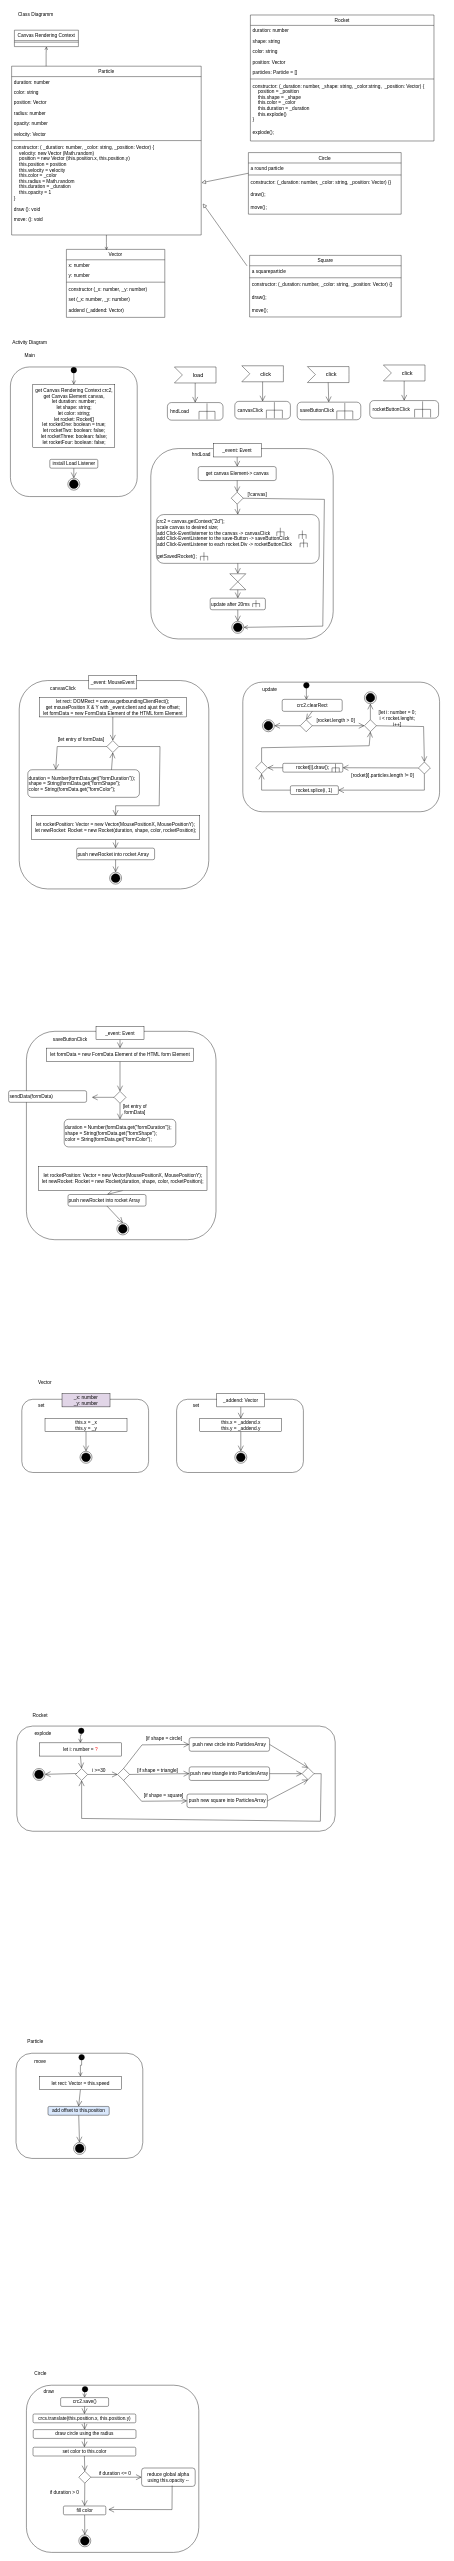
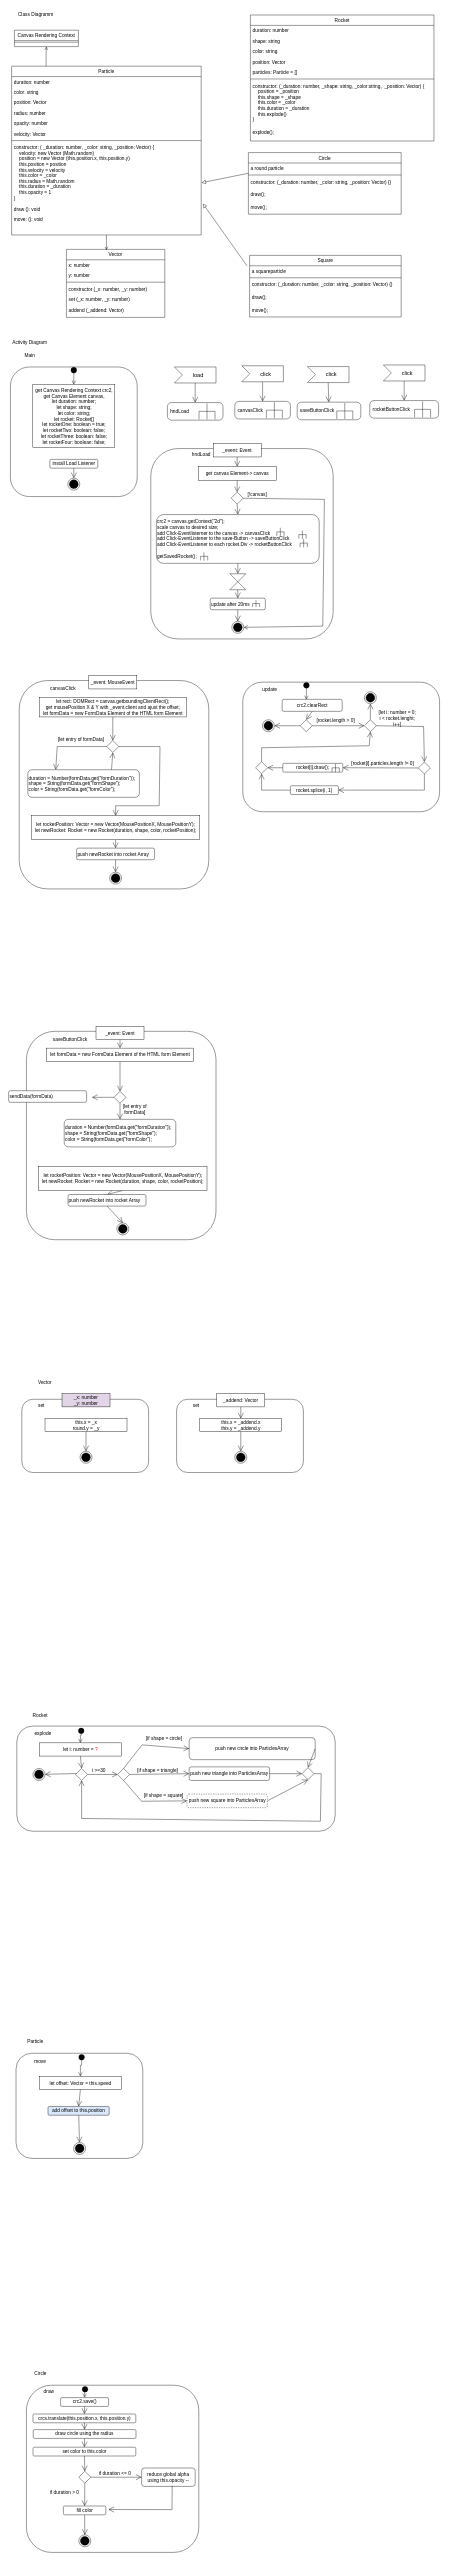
(237, 474) -> (237, 474)
(383, 776) -> (383, 764)
(86, 1425) -> (86, 1425)
(229, 1745) -> (252, 1749)
(227, 1801) -> (227, 1801)
(80, 2083) -> (80, 2083)
